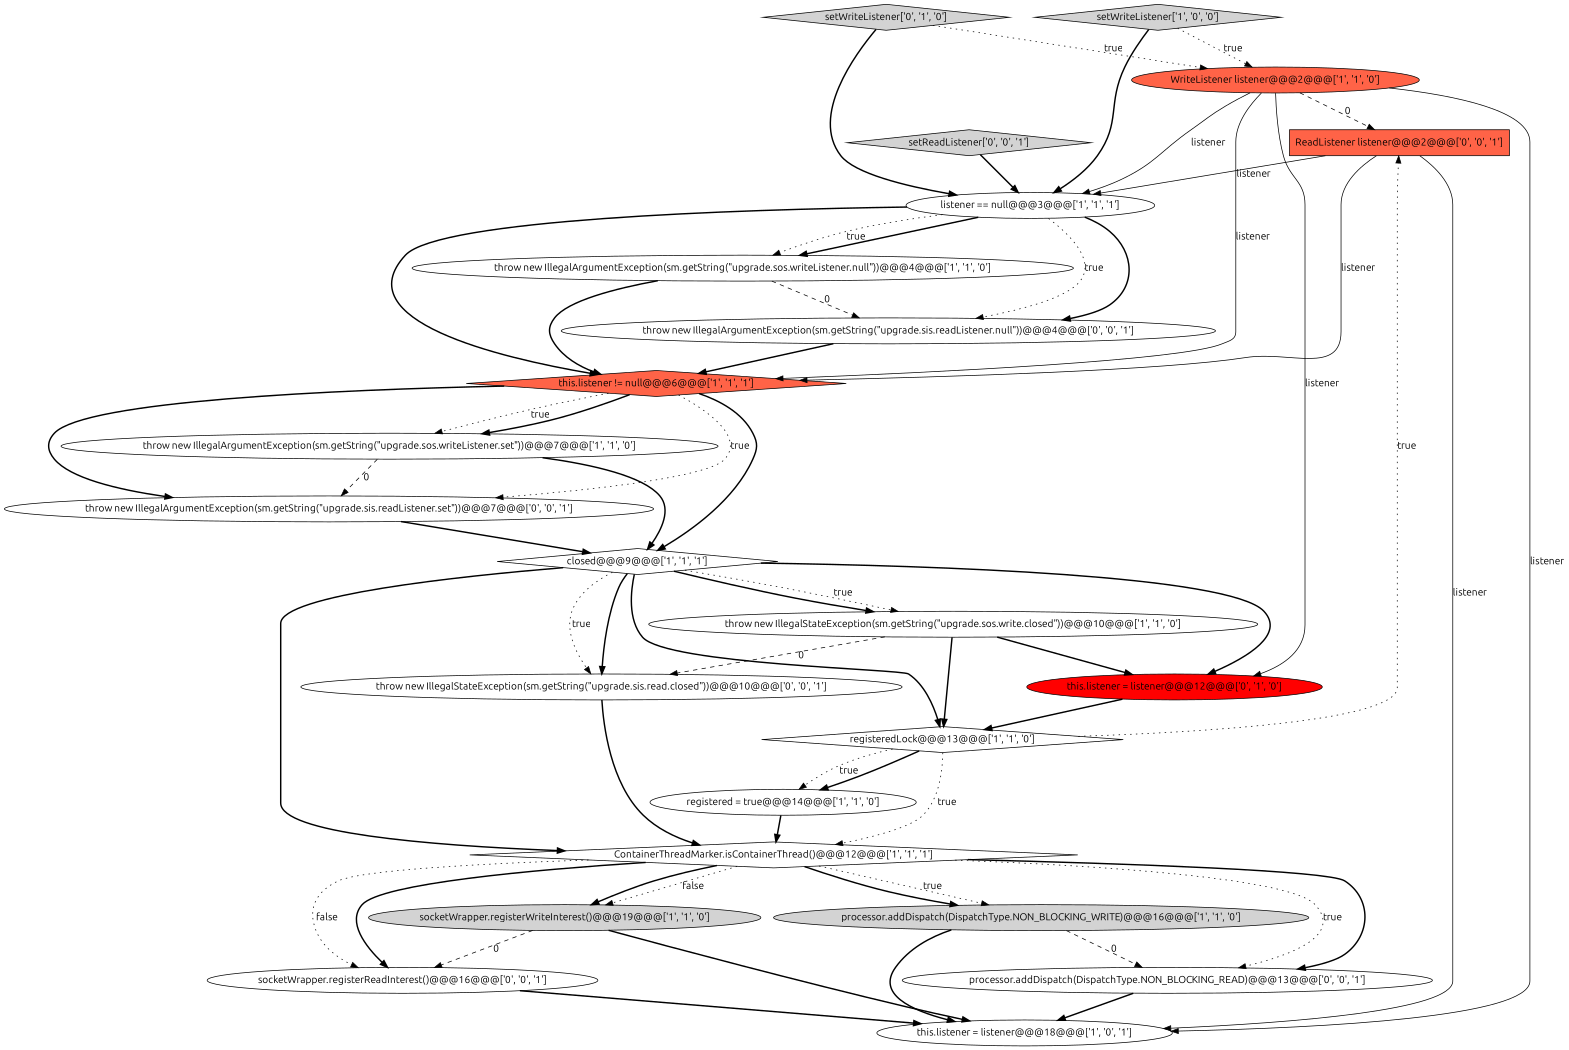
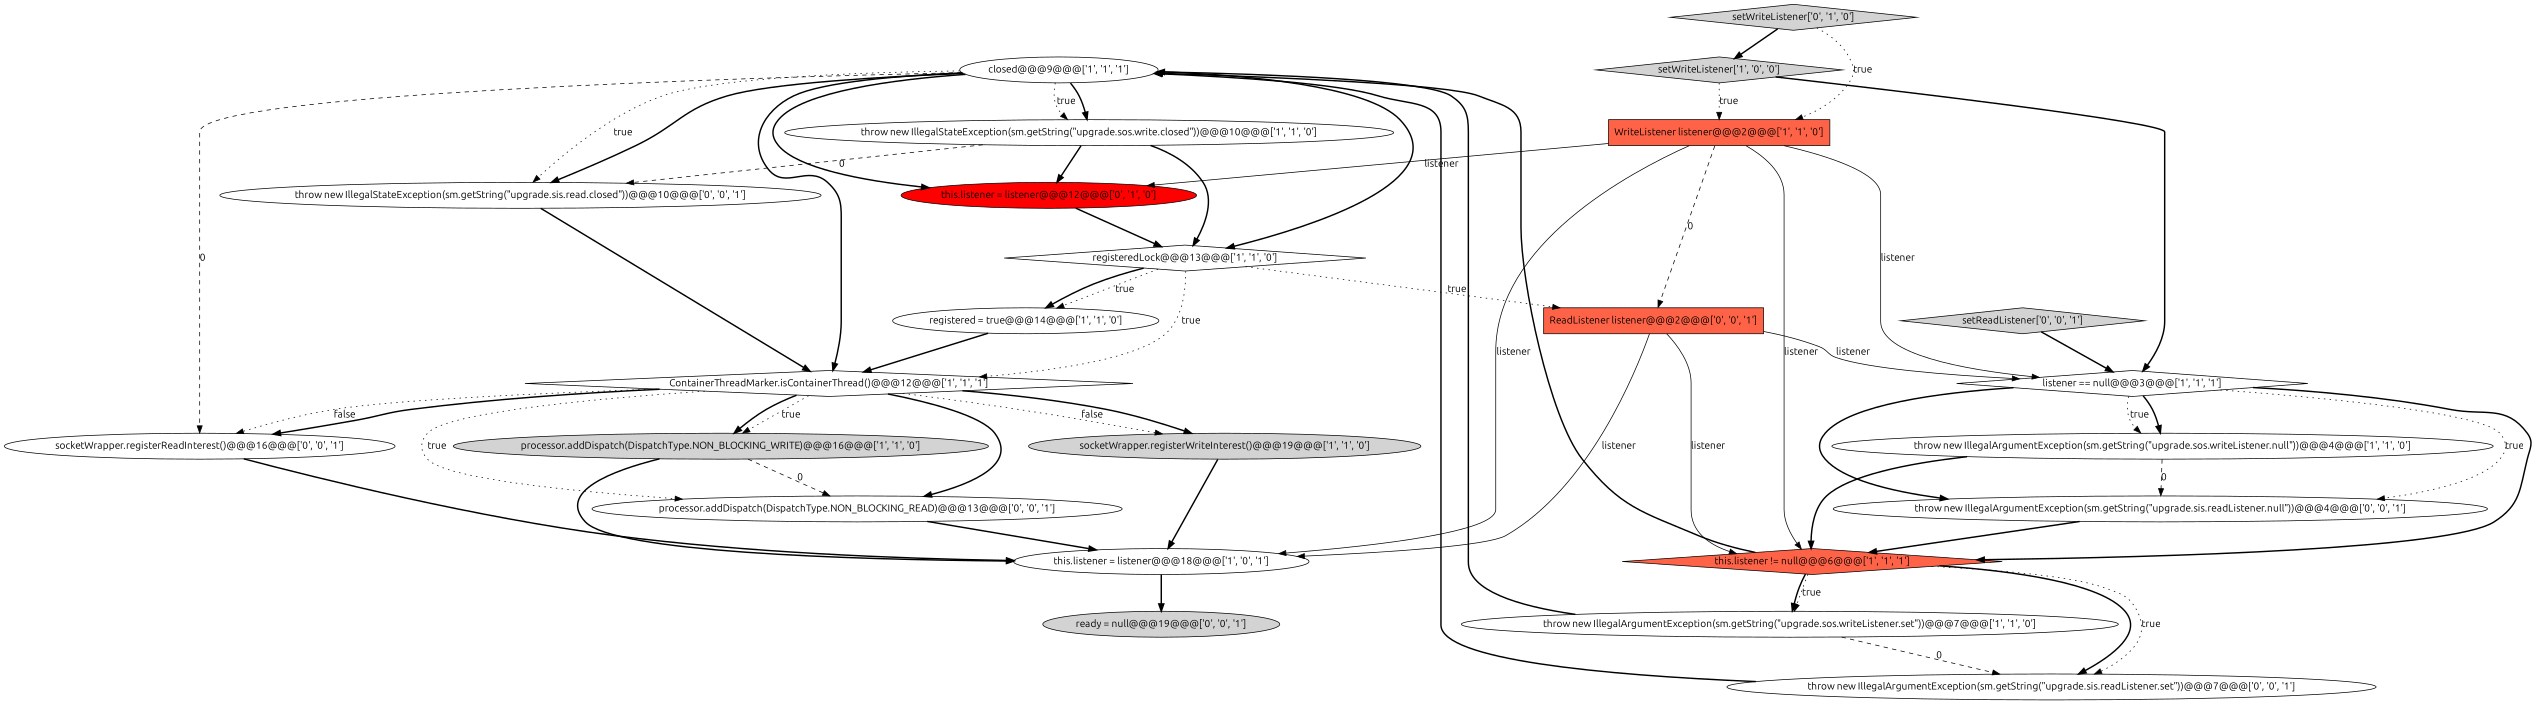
(1275, 80) -> (1719, 133)
(835, 145) -> (1759, 42)
(1030, 205) -> (2132, 383)
(638, 562) -> (1059, 70)
none -> (1161, 624)
(487, 948) -> (431, 94)
